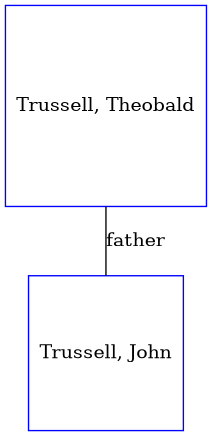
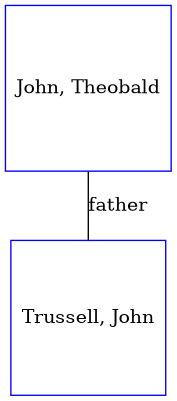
(106, 106) -> (88, 88)
